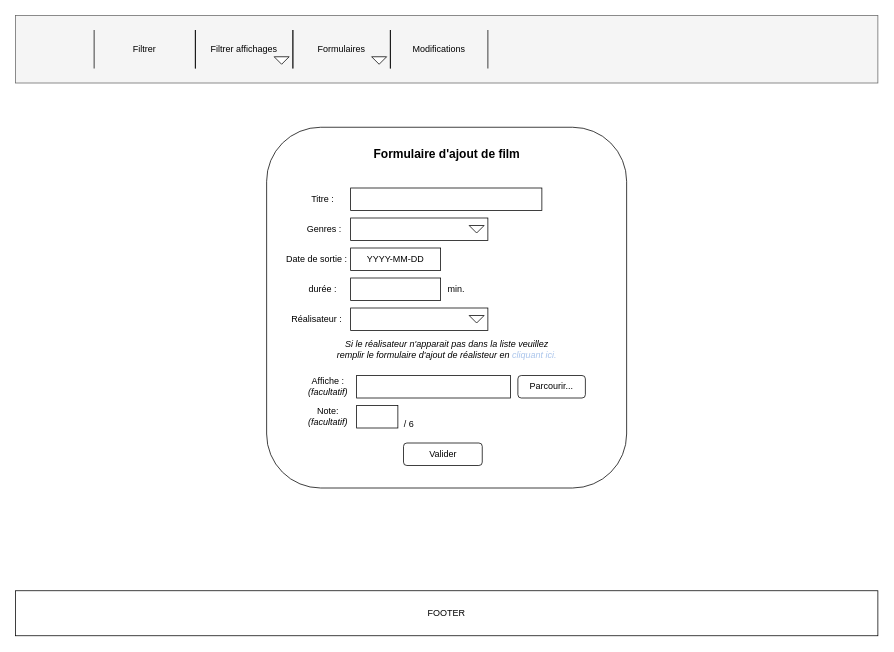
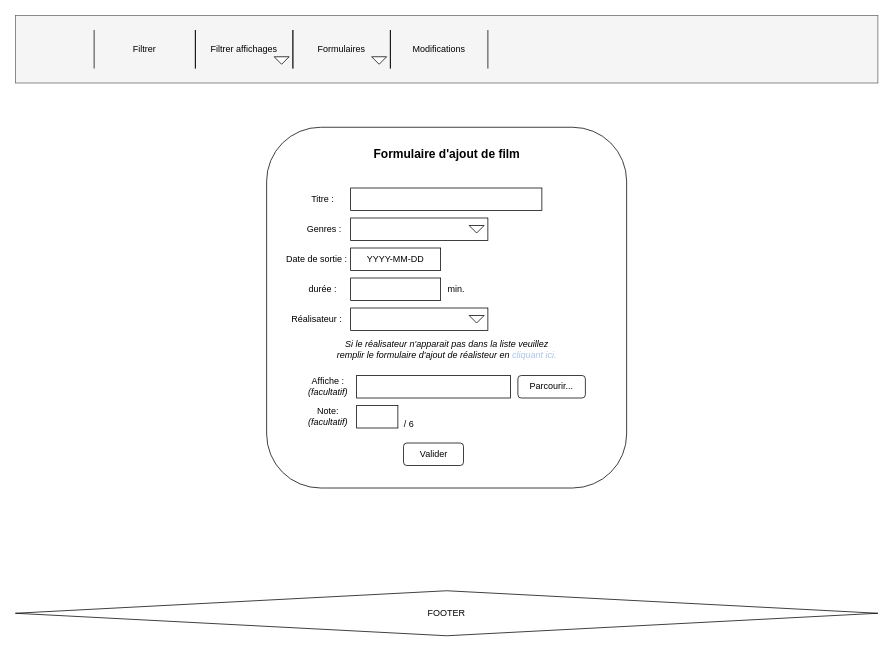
(443, 454) -> (434, 454)
(447, 613) -> (447, 613)
